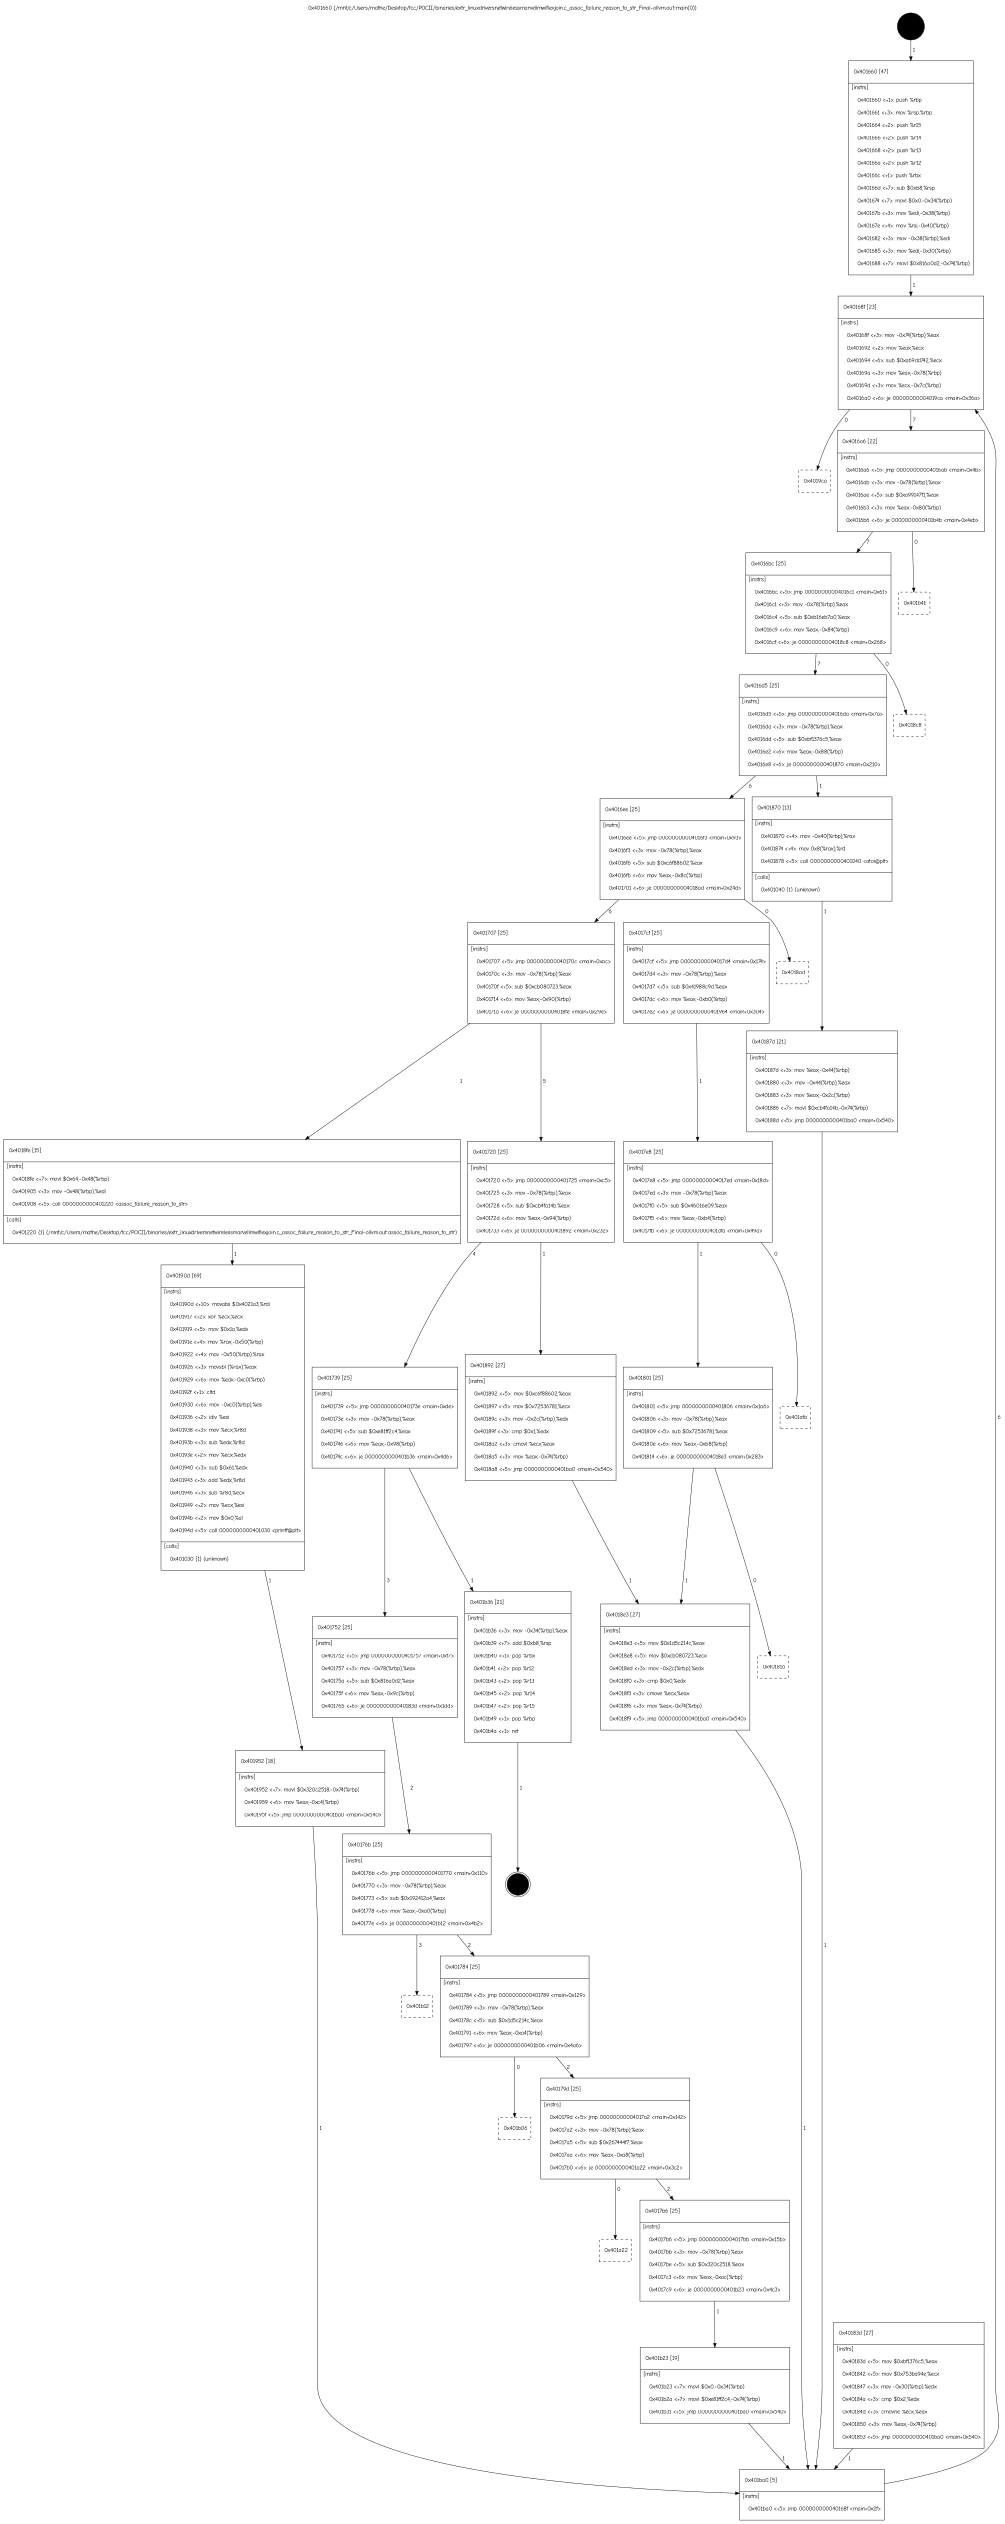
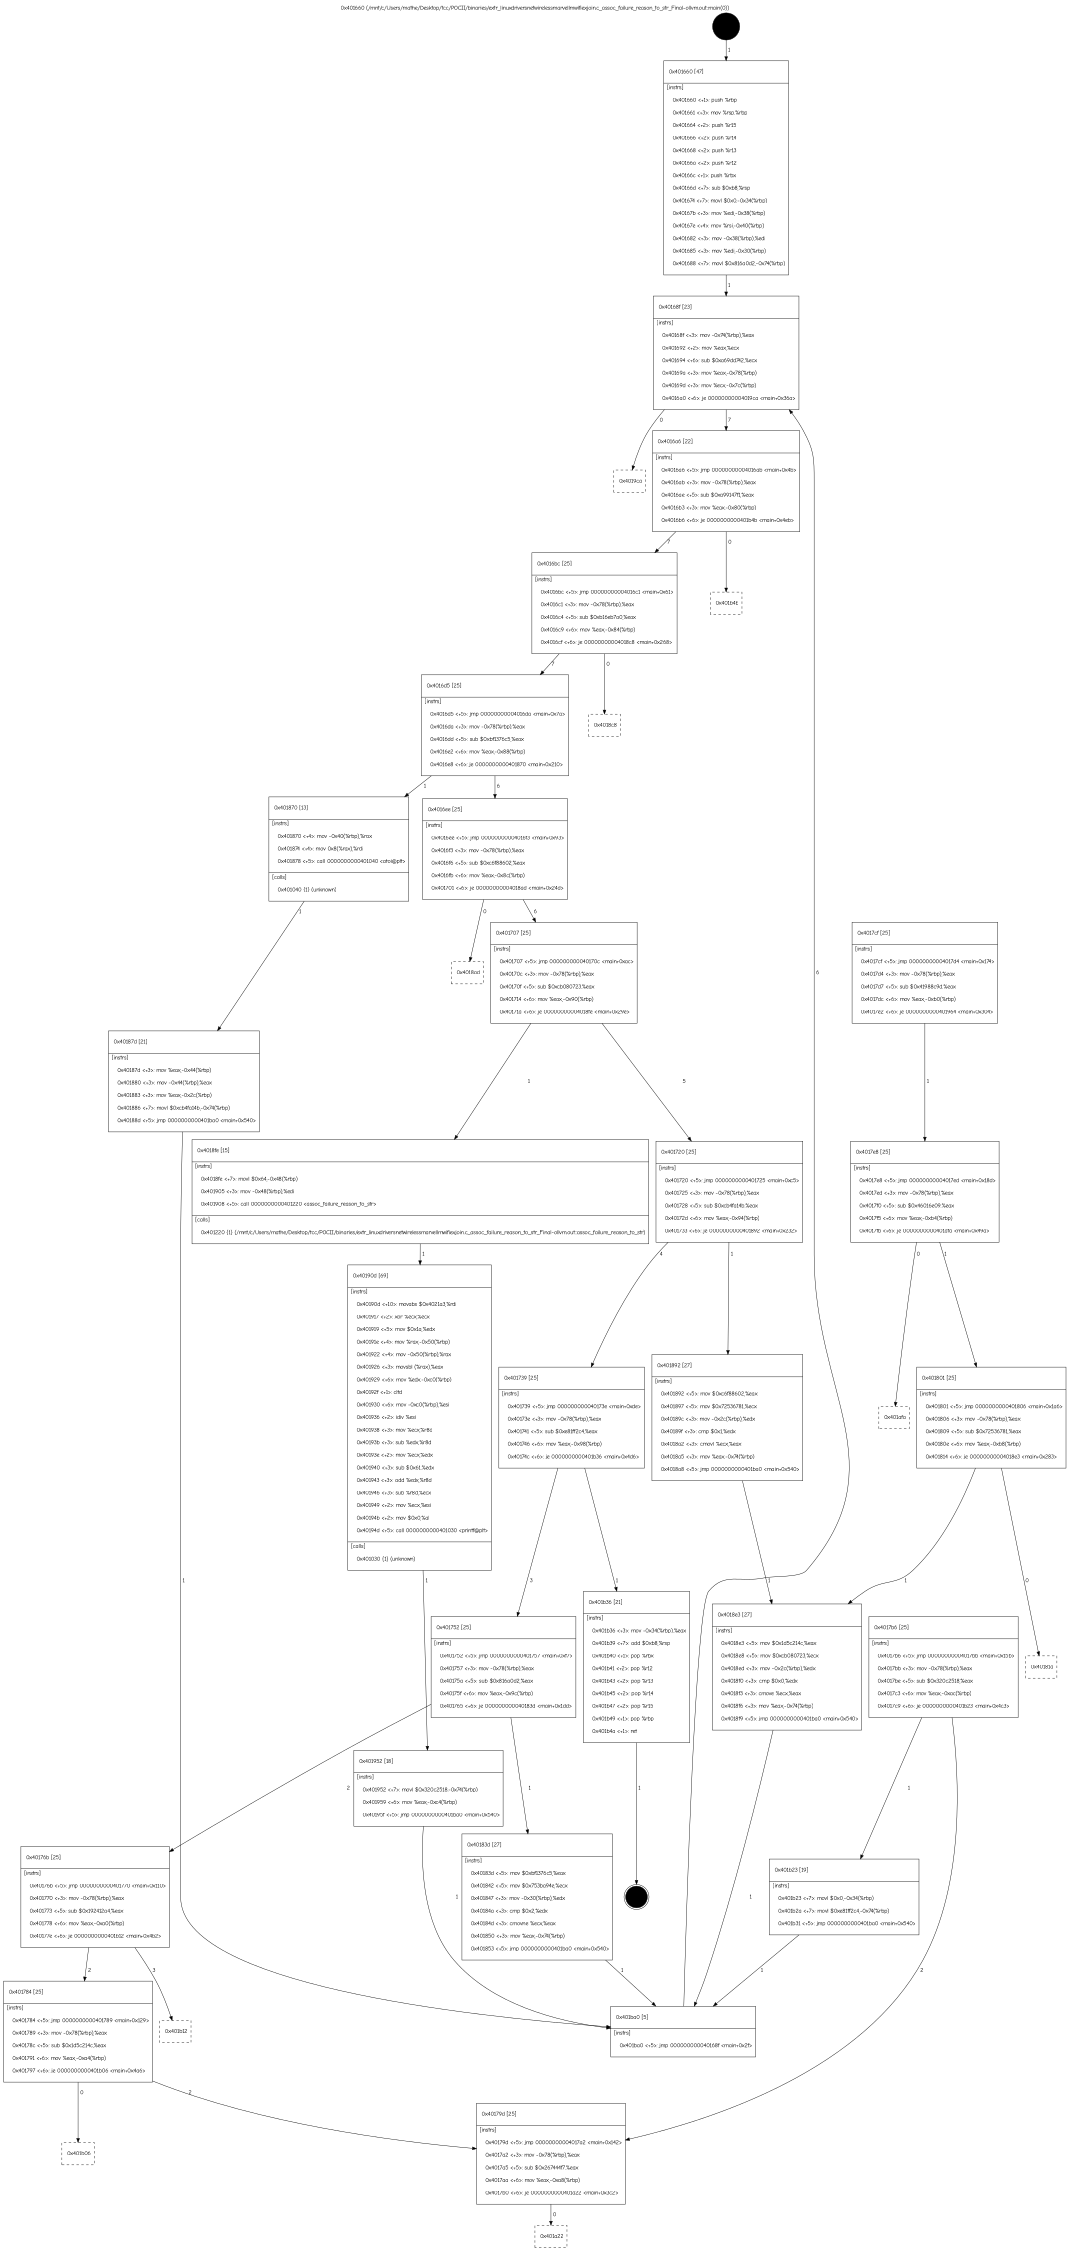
none -> (519, 1774)
(664, 2188) -> (892, 2003)
